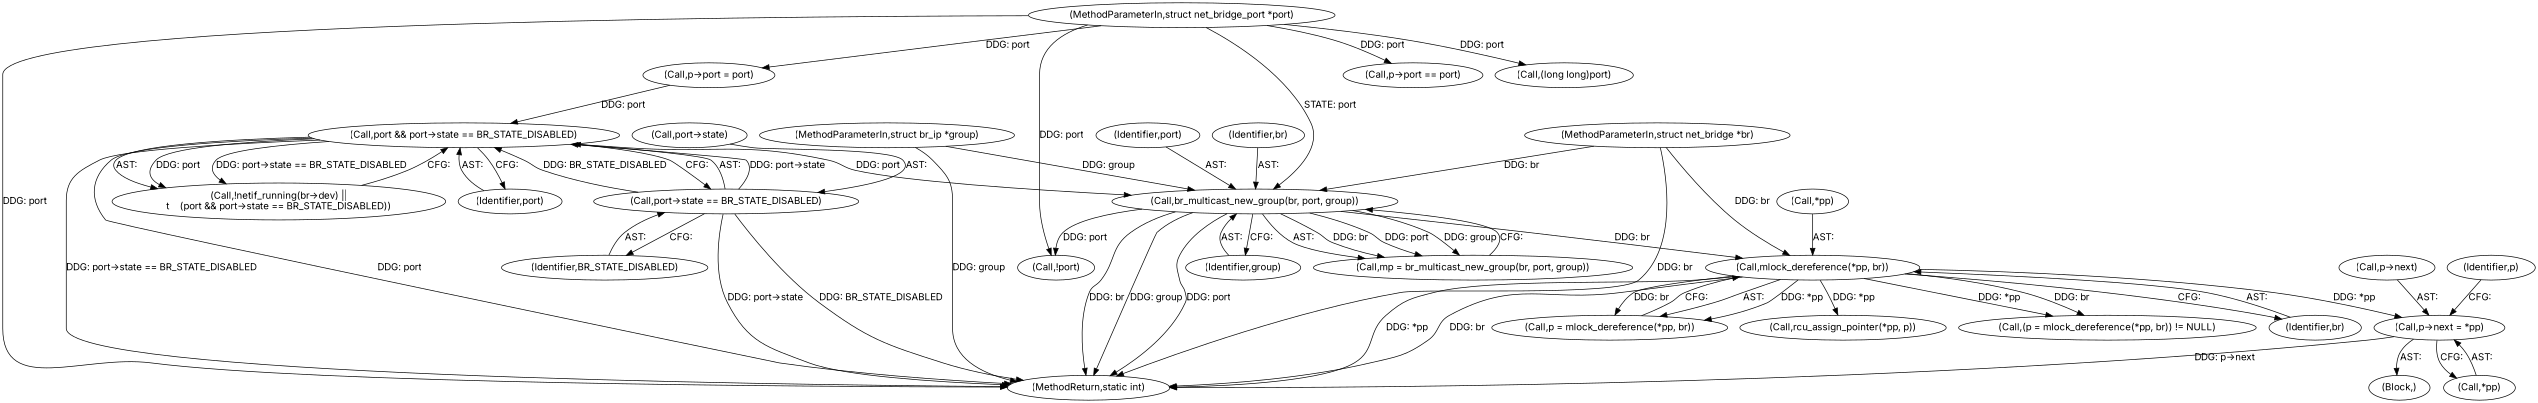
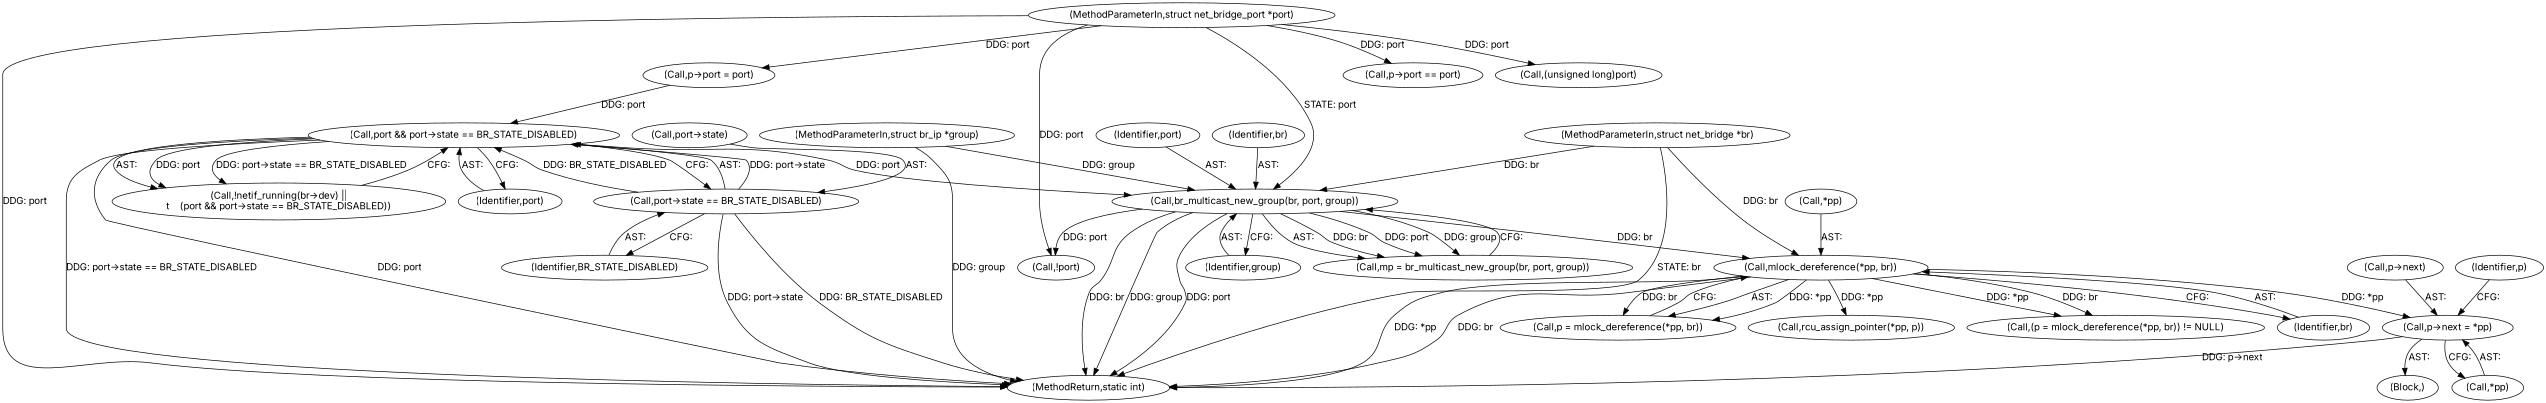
(1564, 75) -> (1579, 75)
(1675, 268) -> (1679, 268)
